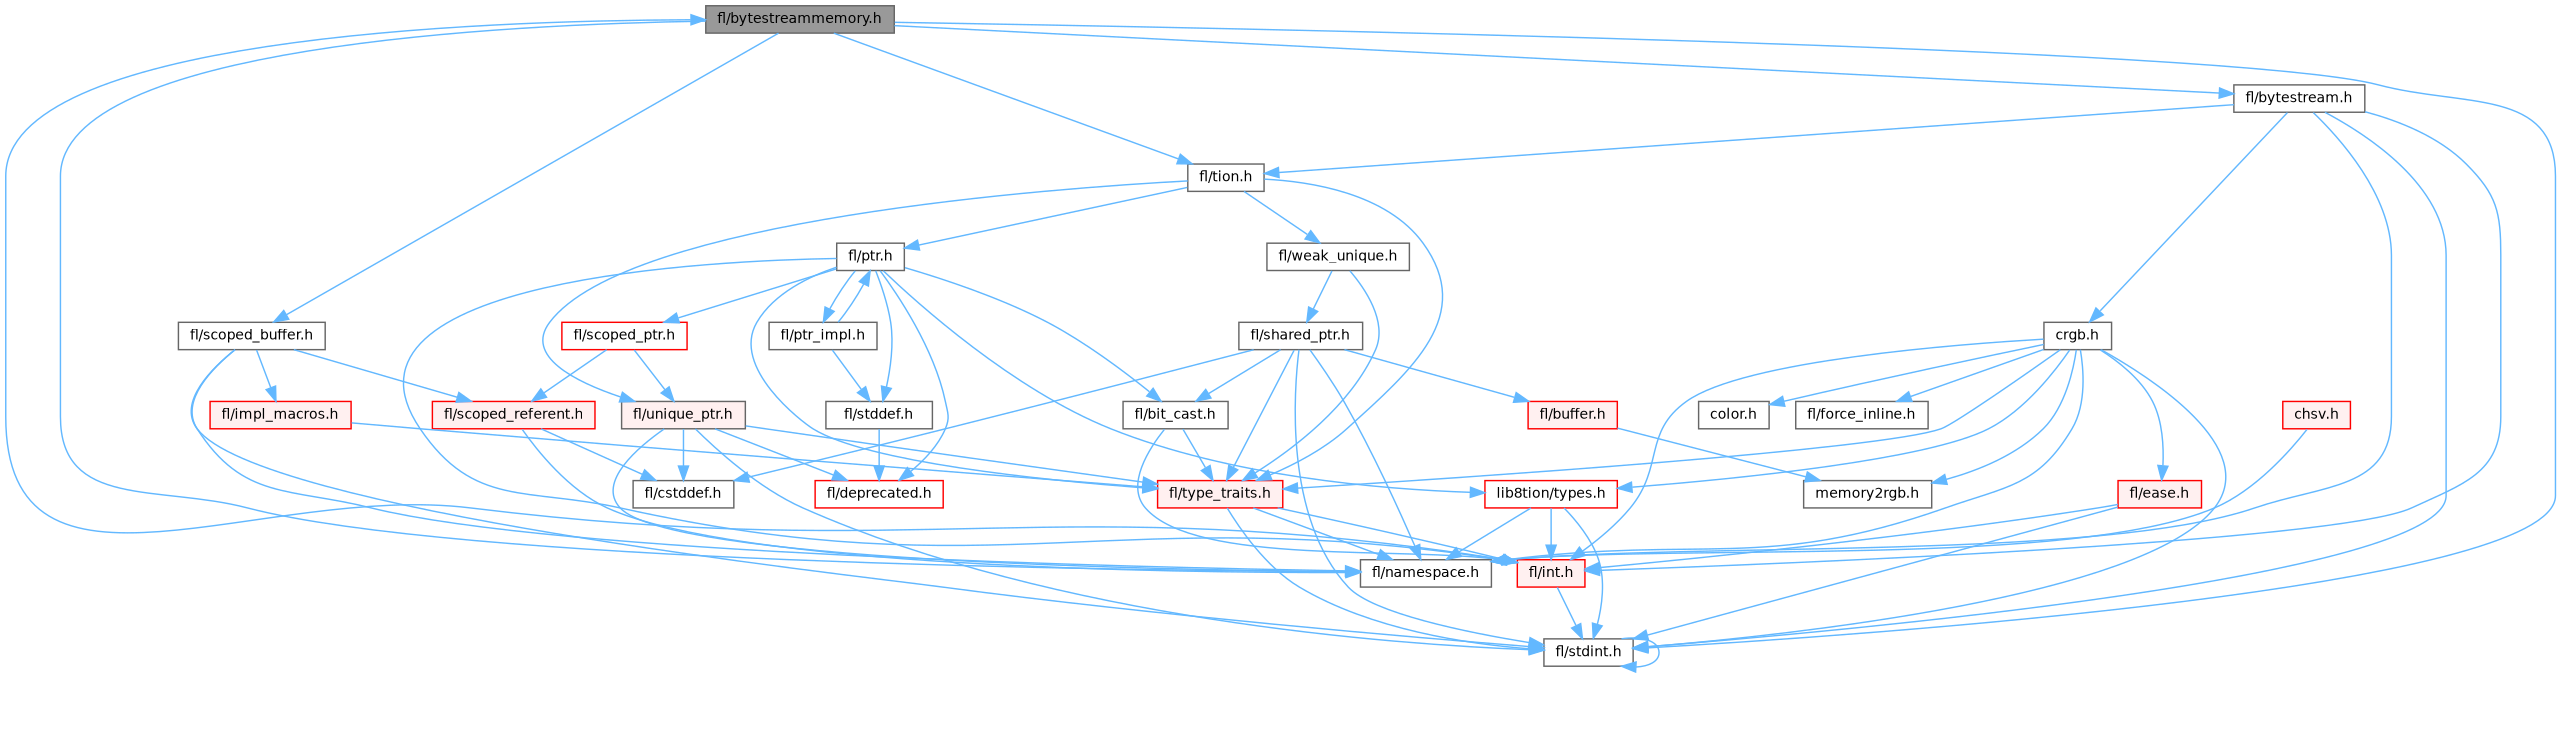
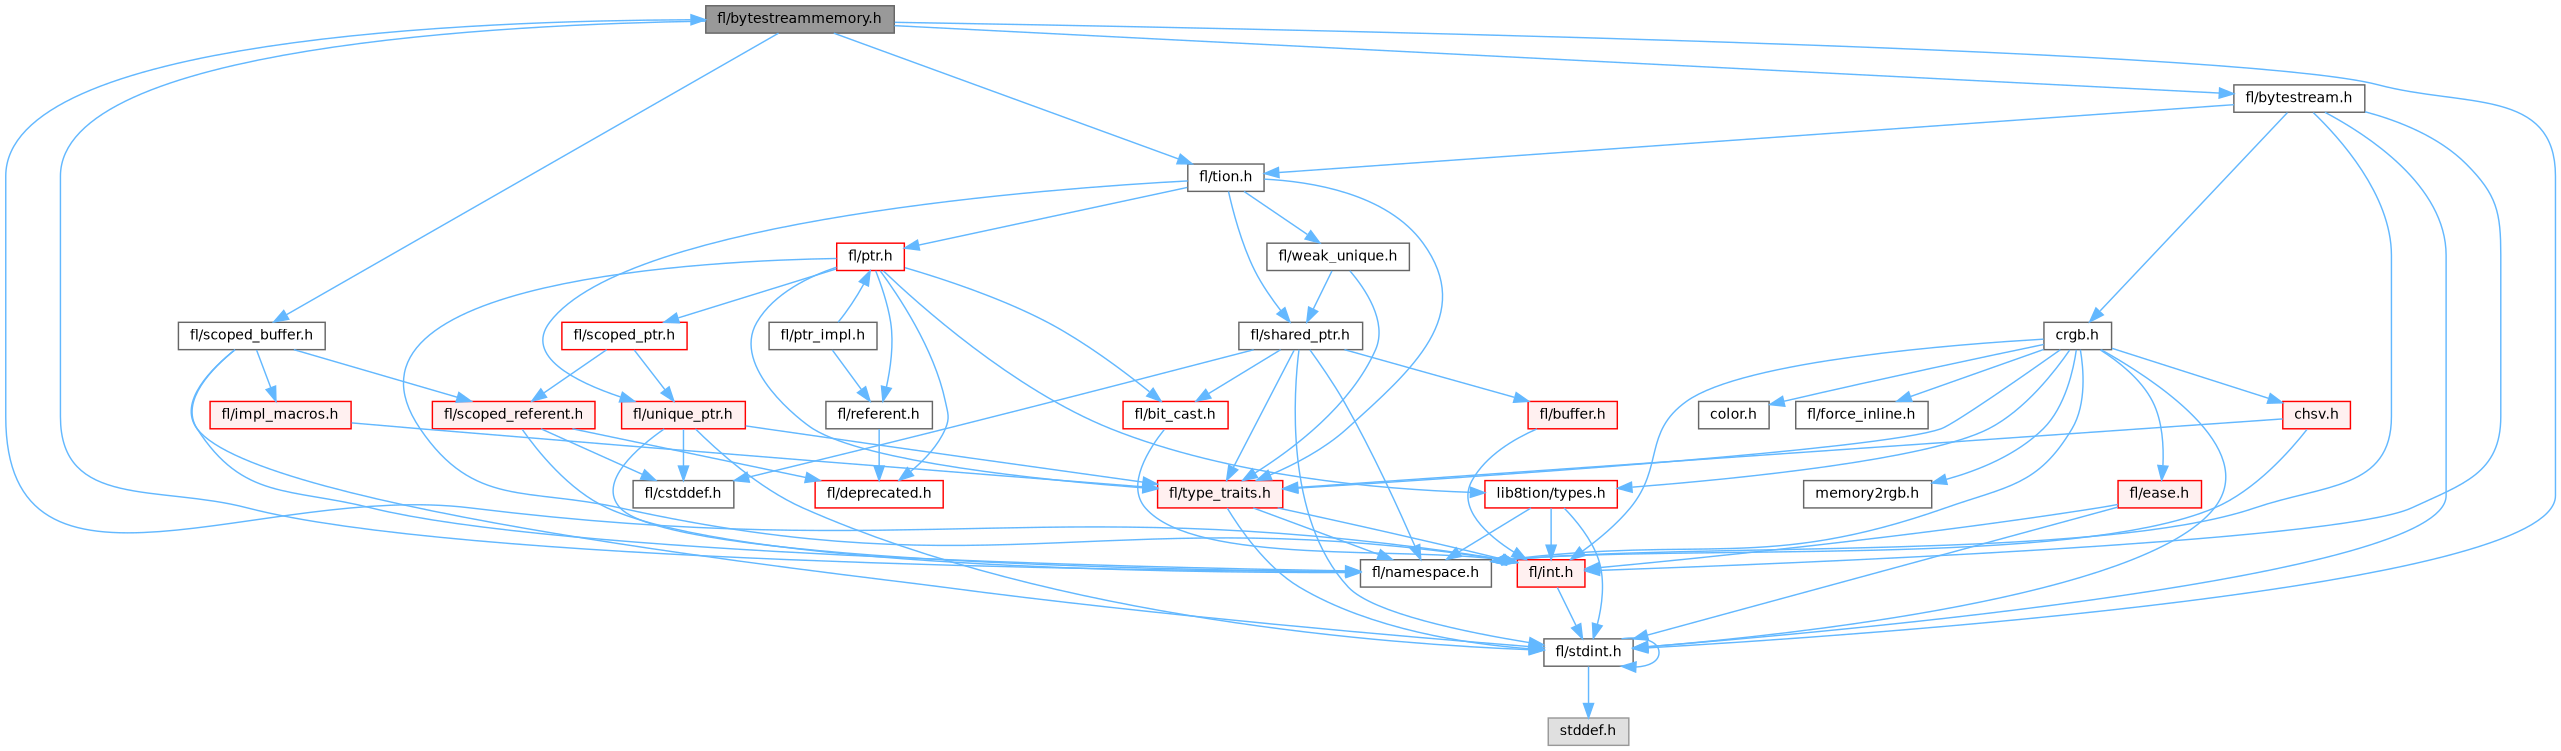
none -> (1248, 254)
(871, 257) -> (871, 257)
(842, 289) -> none
none -> (2190, 373)
(683, 415) -> (683, 415)
(879, 415) -> (879, 415)
(1176, 415) -> (1176, 415)
(1193, 446) -> (1987, 439)
(762, 447) -> (689, 453)
(1702, 450) -> (1468, 501)
none -> (1589, 732)
